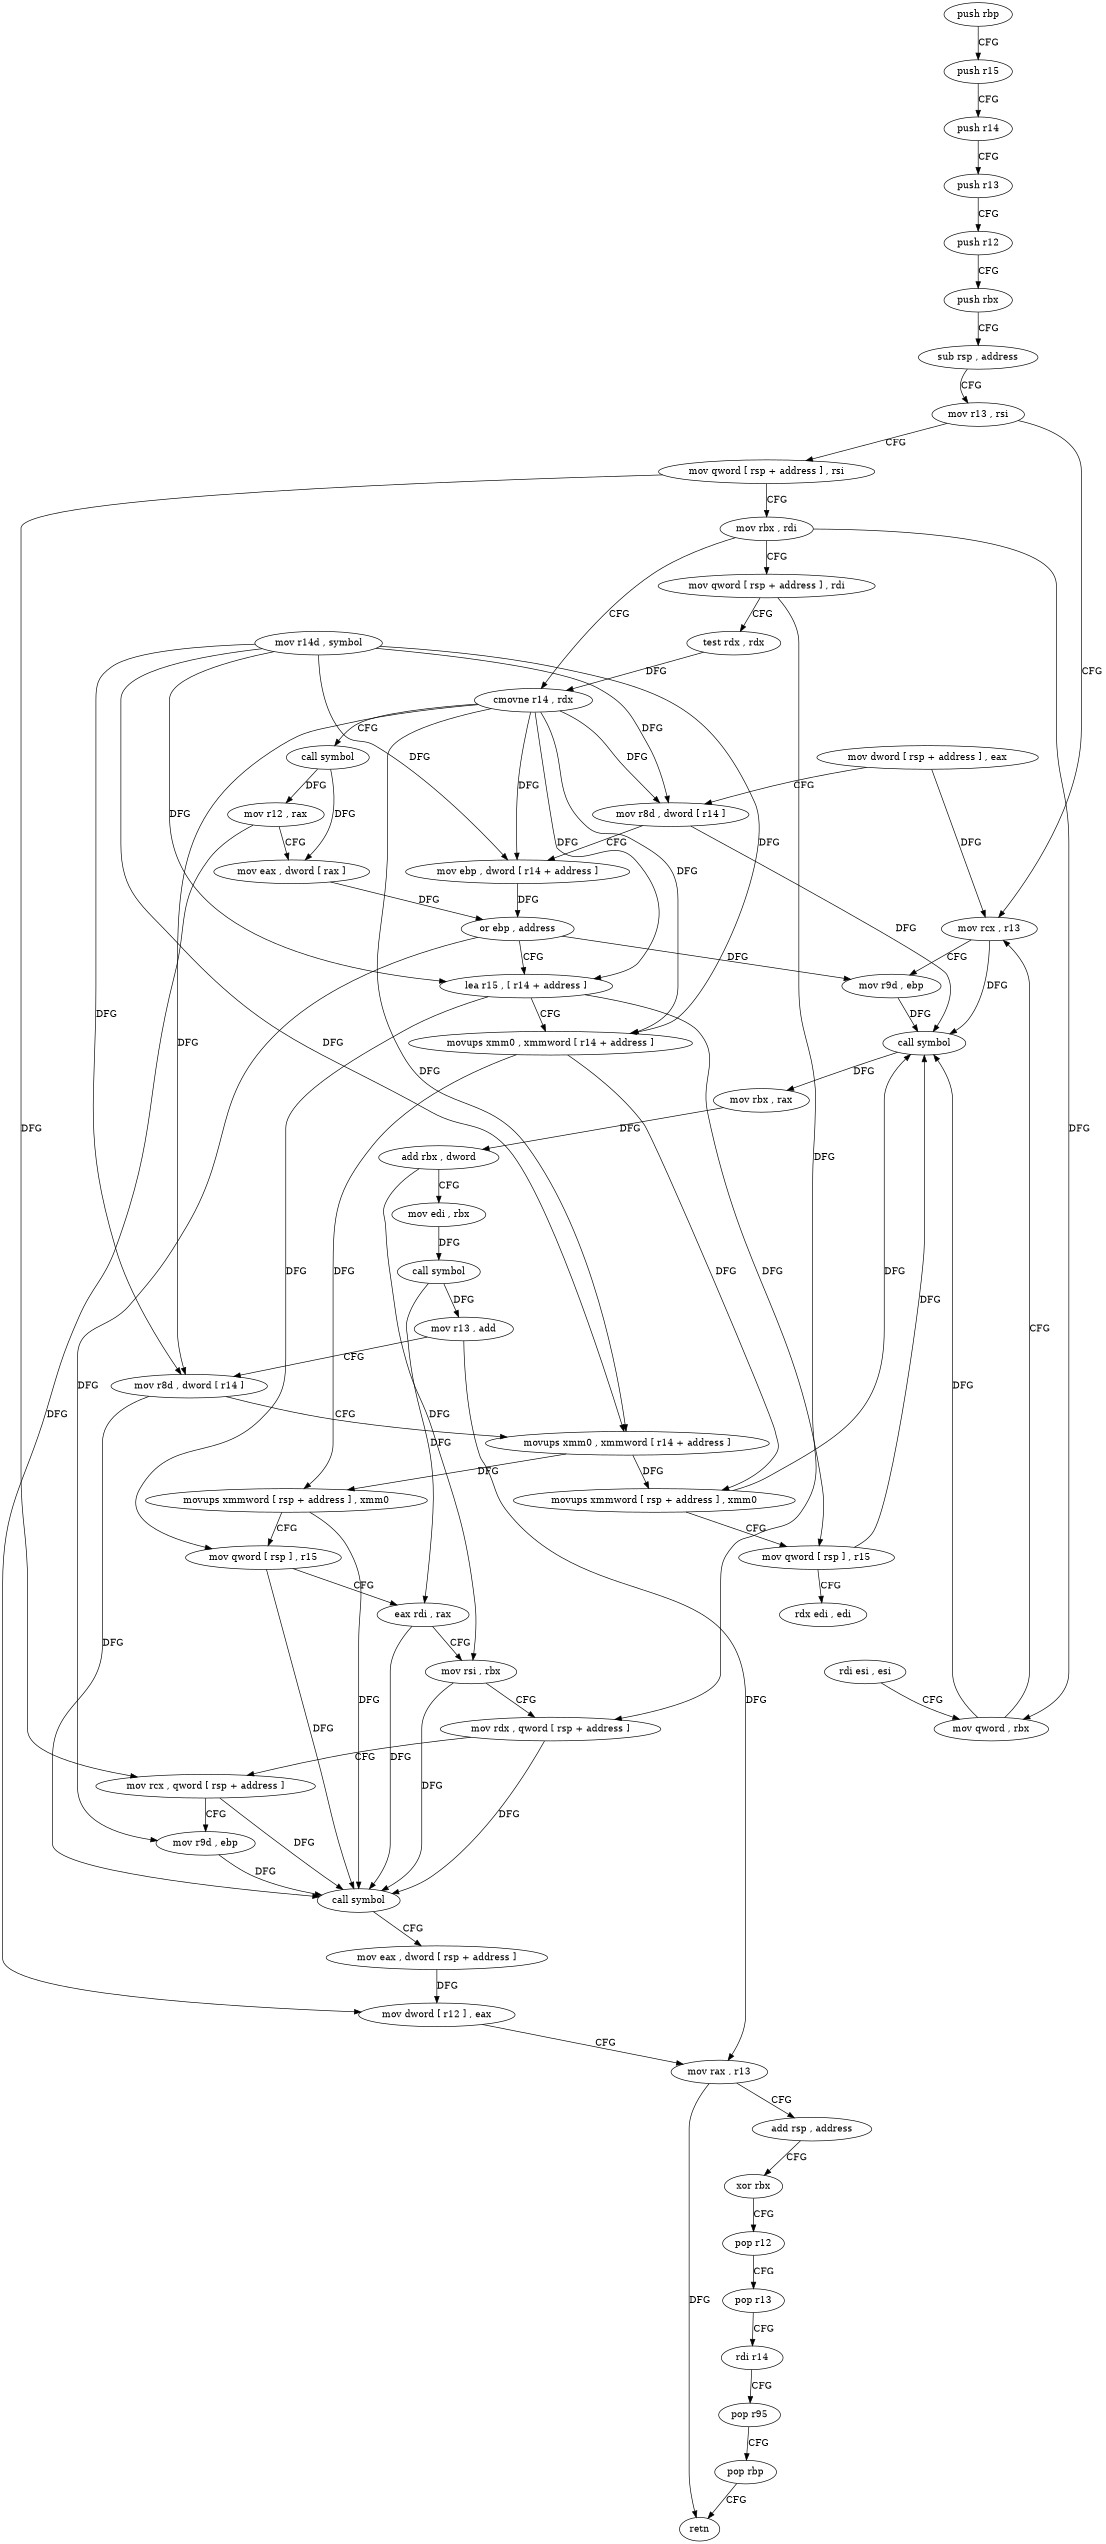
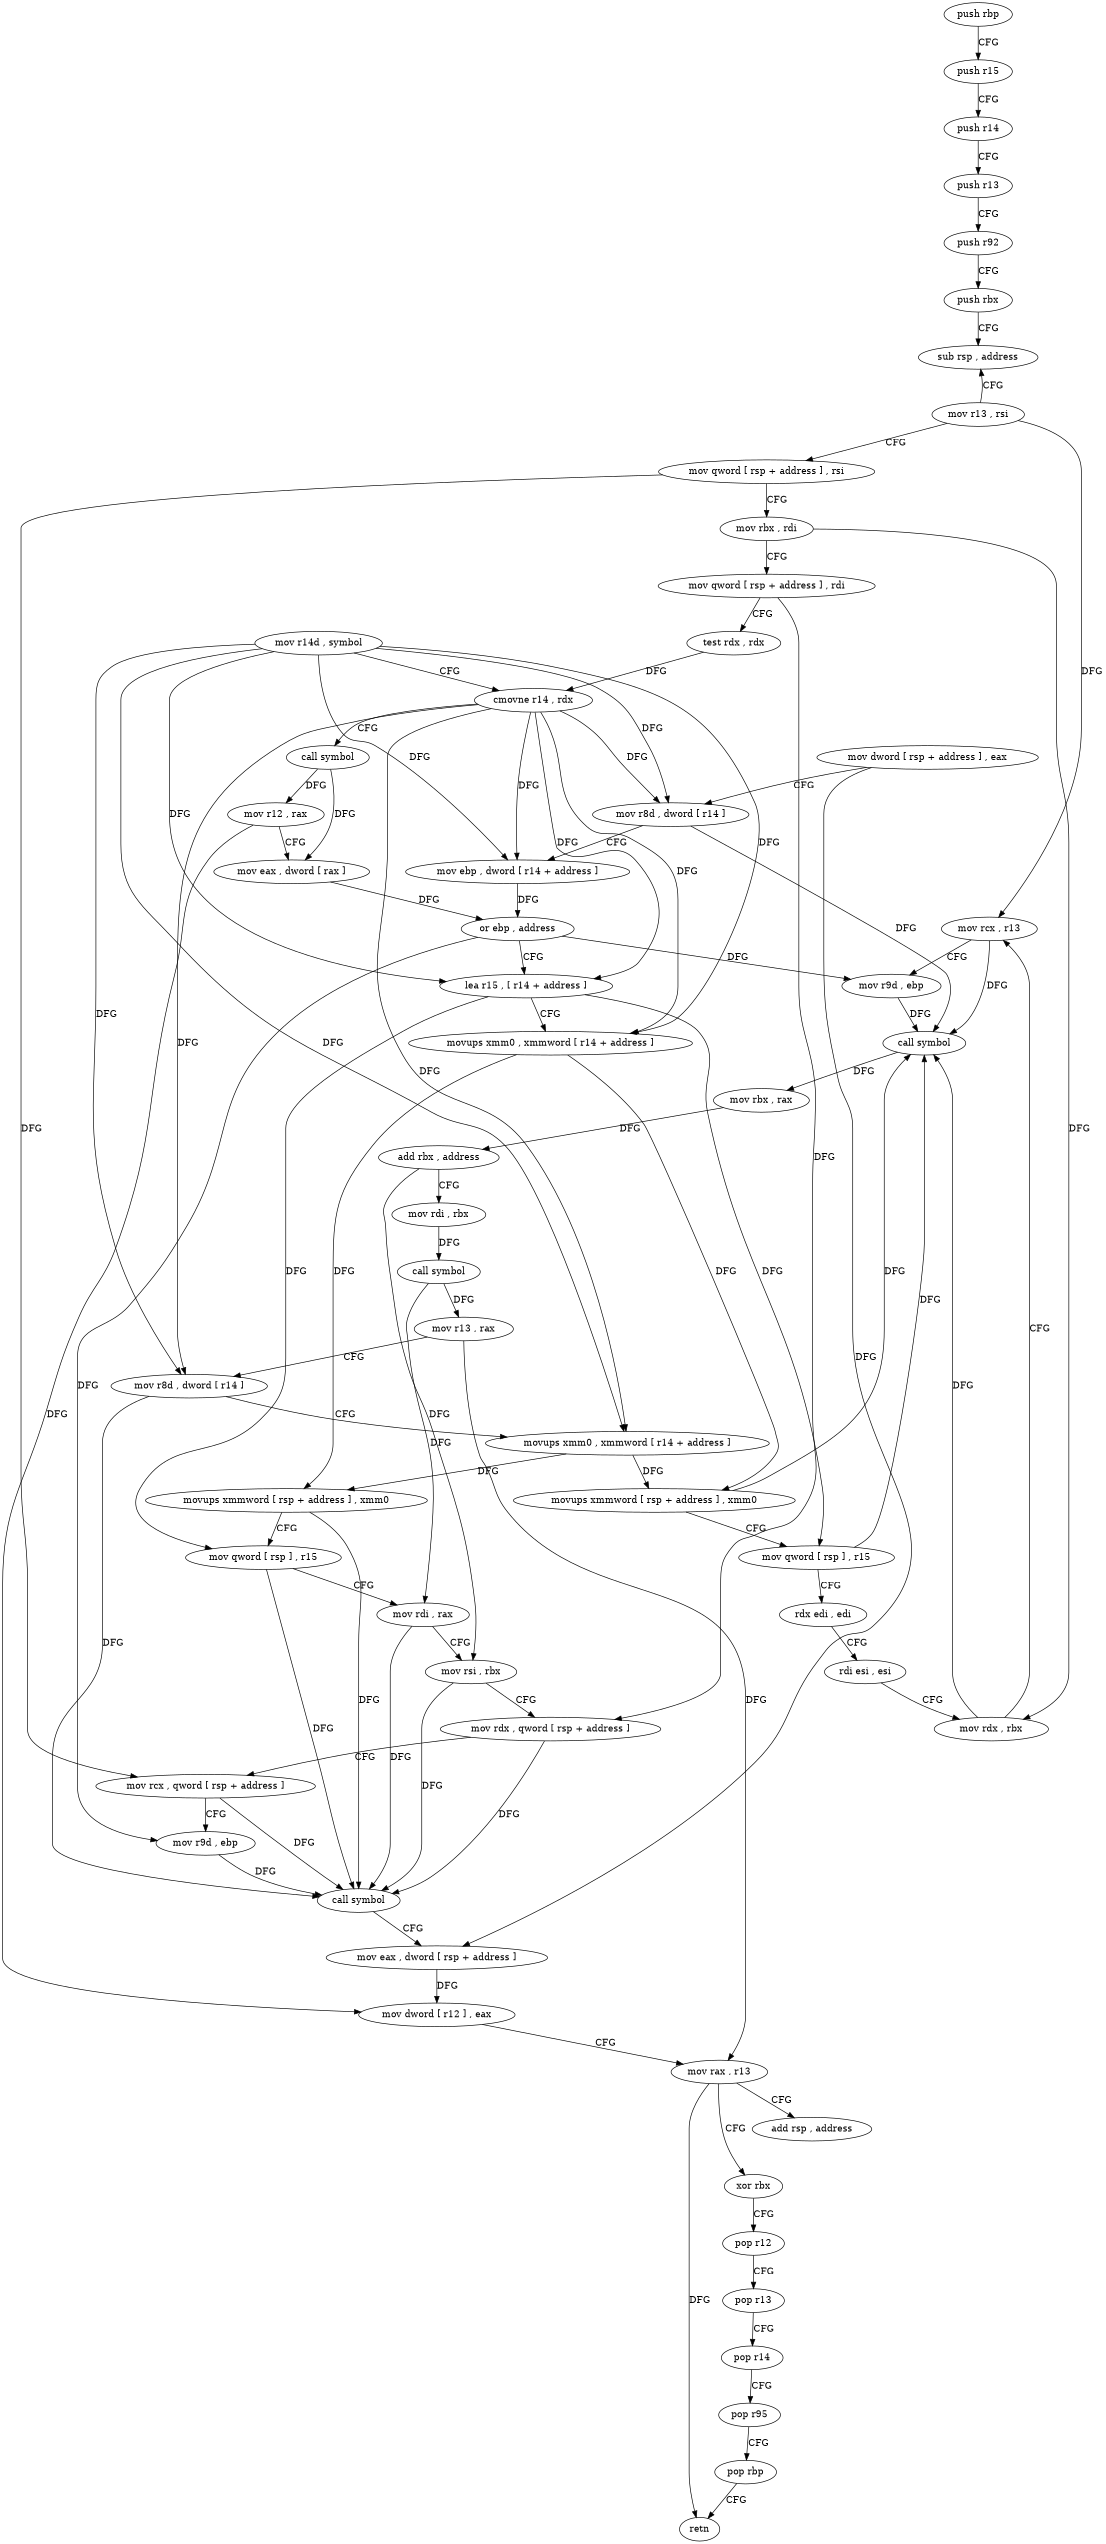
(978, 243) -> (978, 243)
(961, 383) -> (982, 389)
(628, 593) -> (423, 671)
(1092, 672) -> (1092, 672)
(957, 840) -> (883, 1452)
(439, 1158) -> (439, 1158)
(439, 1215) -> (439, 1215)
(464, 1329) -> (464, 1329)
(423, 1615) -> (423, 1615)
none -> (843, 1641)
(991, 1729) -> (991, 1729)
(785, 2156) -> (722, 2129)
(752, 2358) -> (752, 2358)
